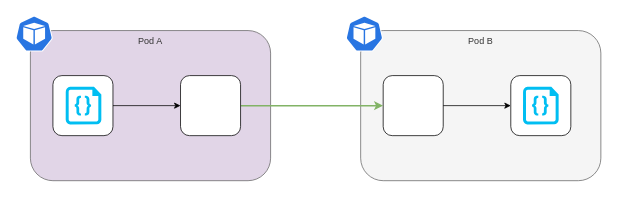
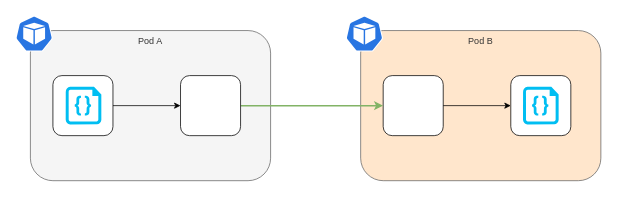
(150, 105) -> (150, 105)
(480, 105) -> (480, 105)
